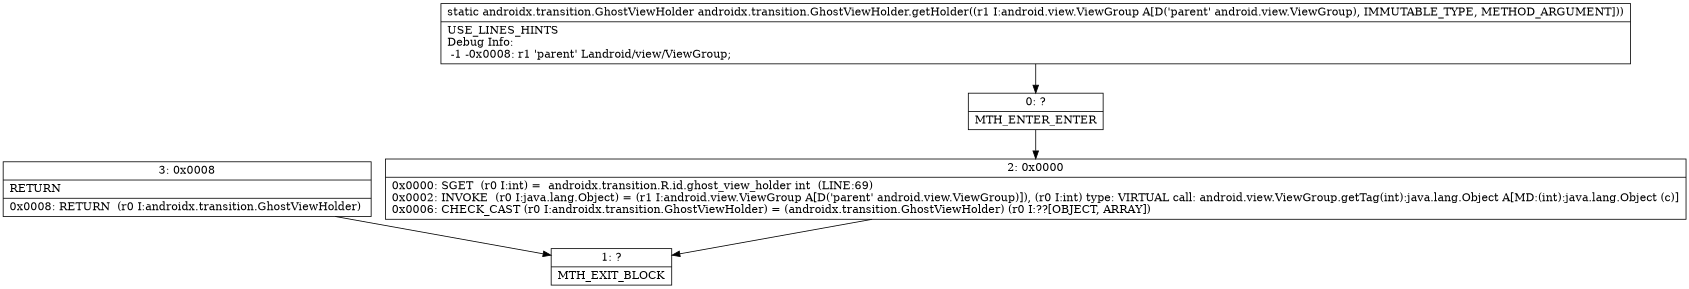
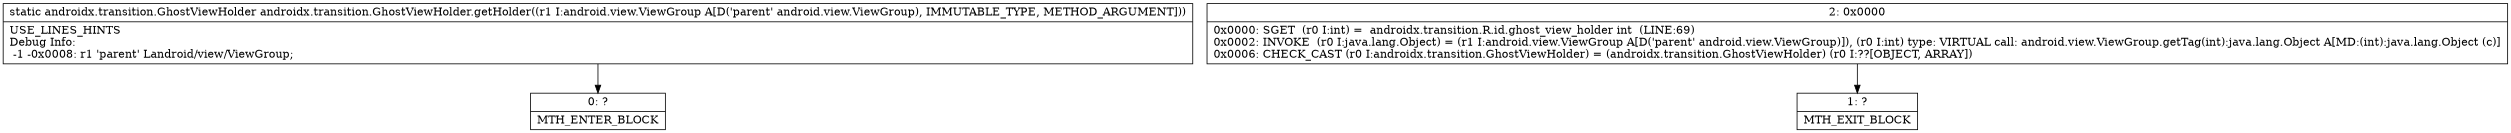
(1036, 120) -> (598, 120)
(1036, 140) -> none
(187, 189) -> none
